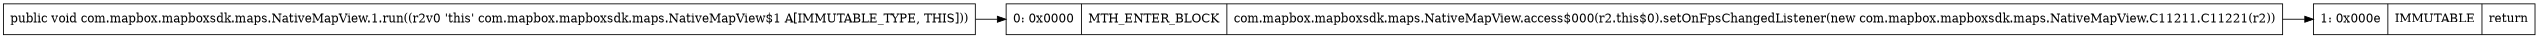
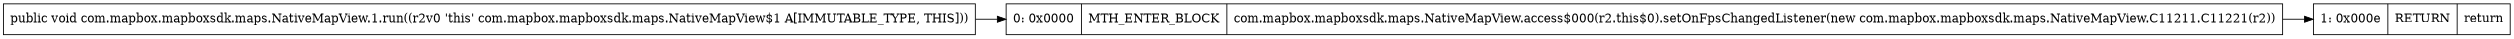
(2435, 19) -> (2423, 19)
